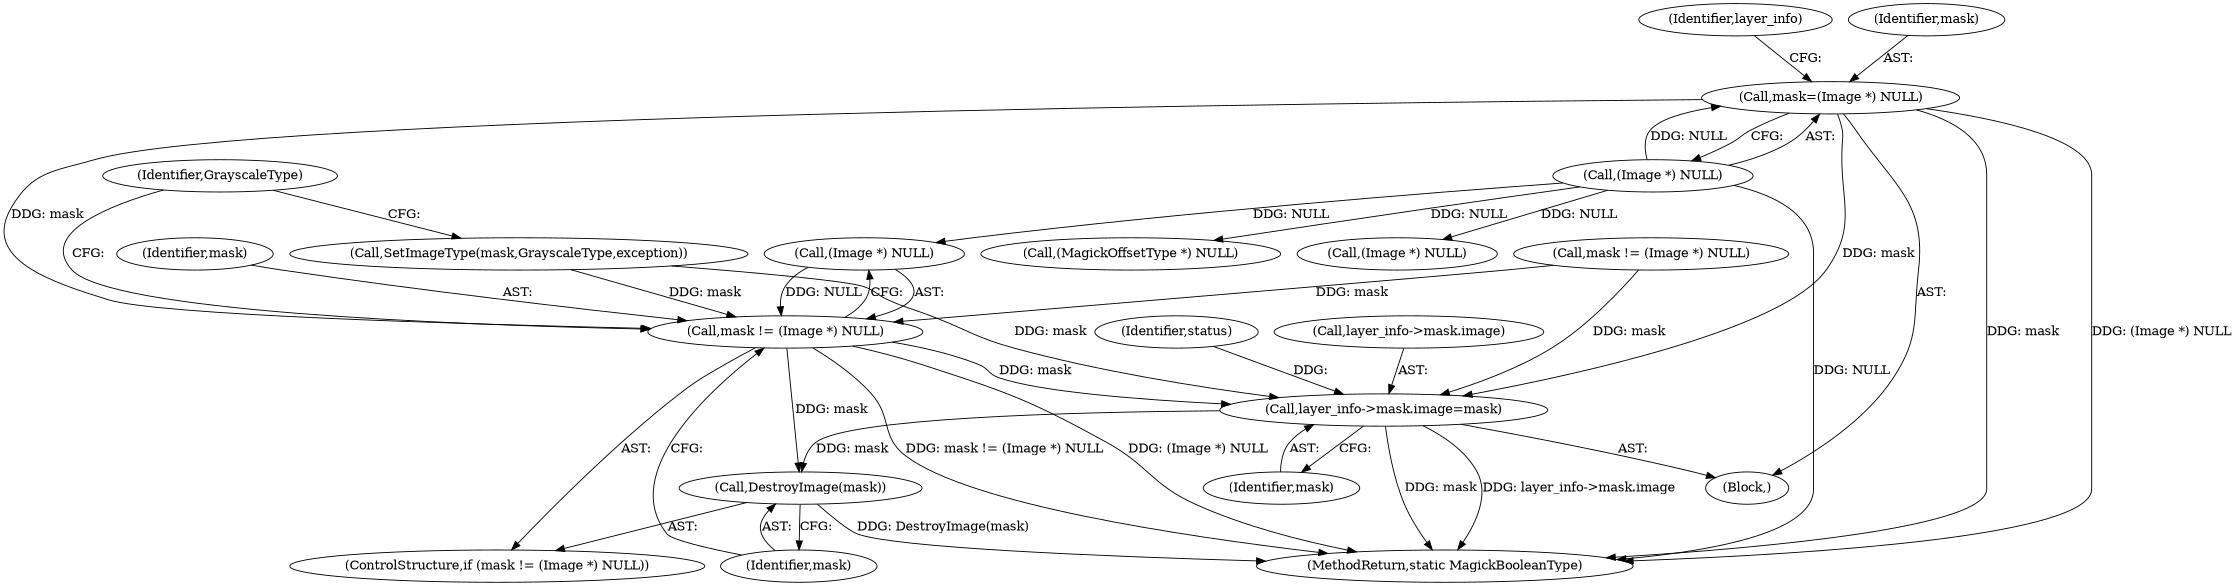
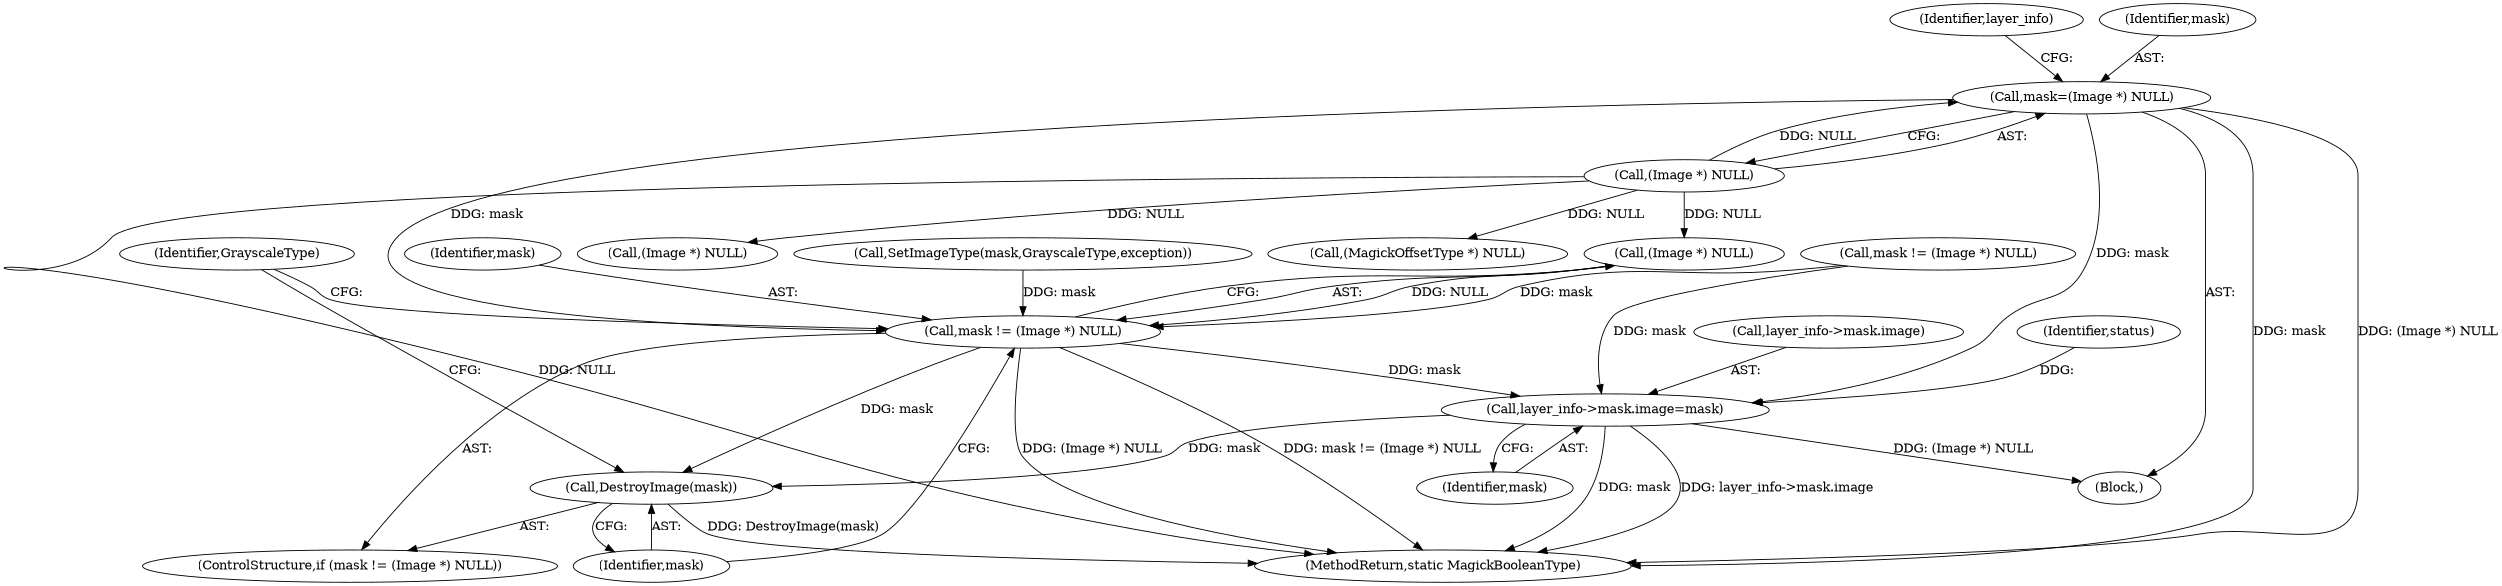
(363, 213) -> (438, 370)
(969, 332) -> none
(1635, 449) -> (1963, 449)
